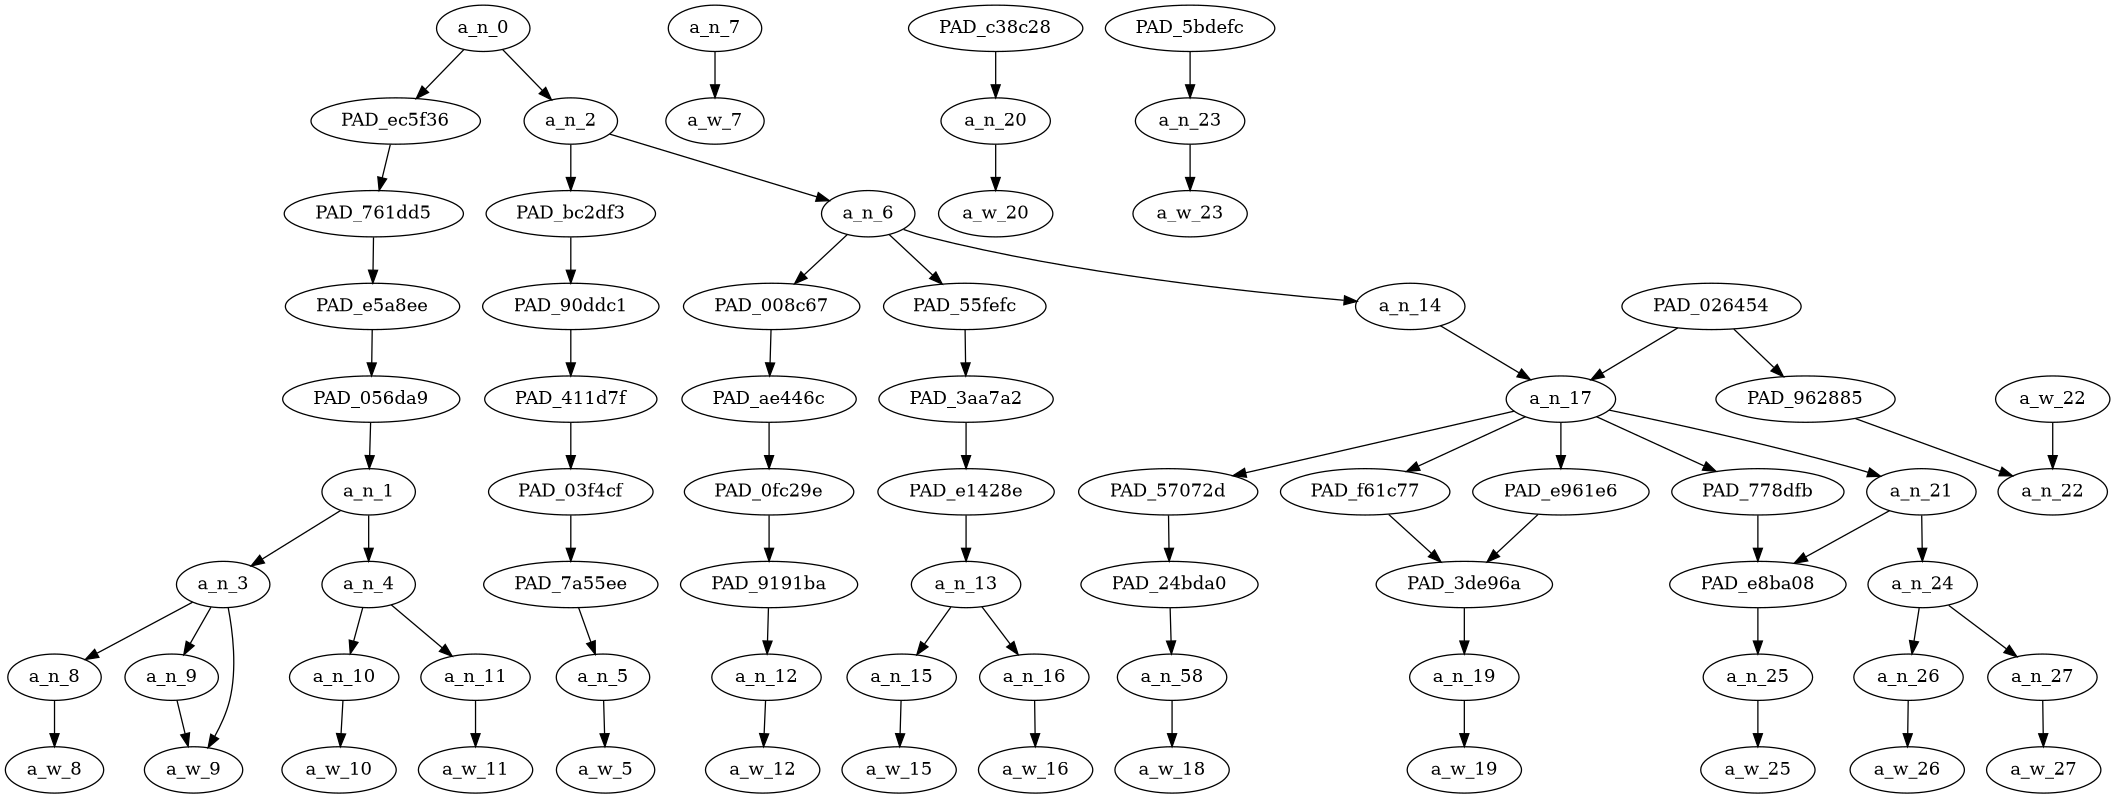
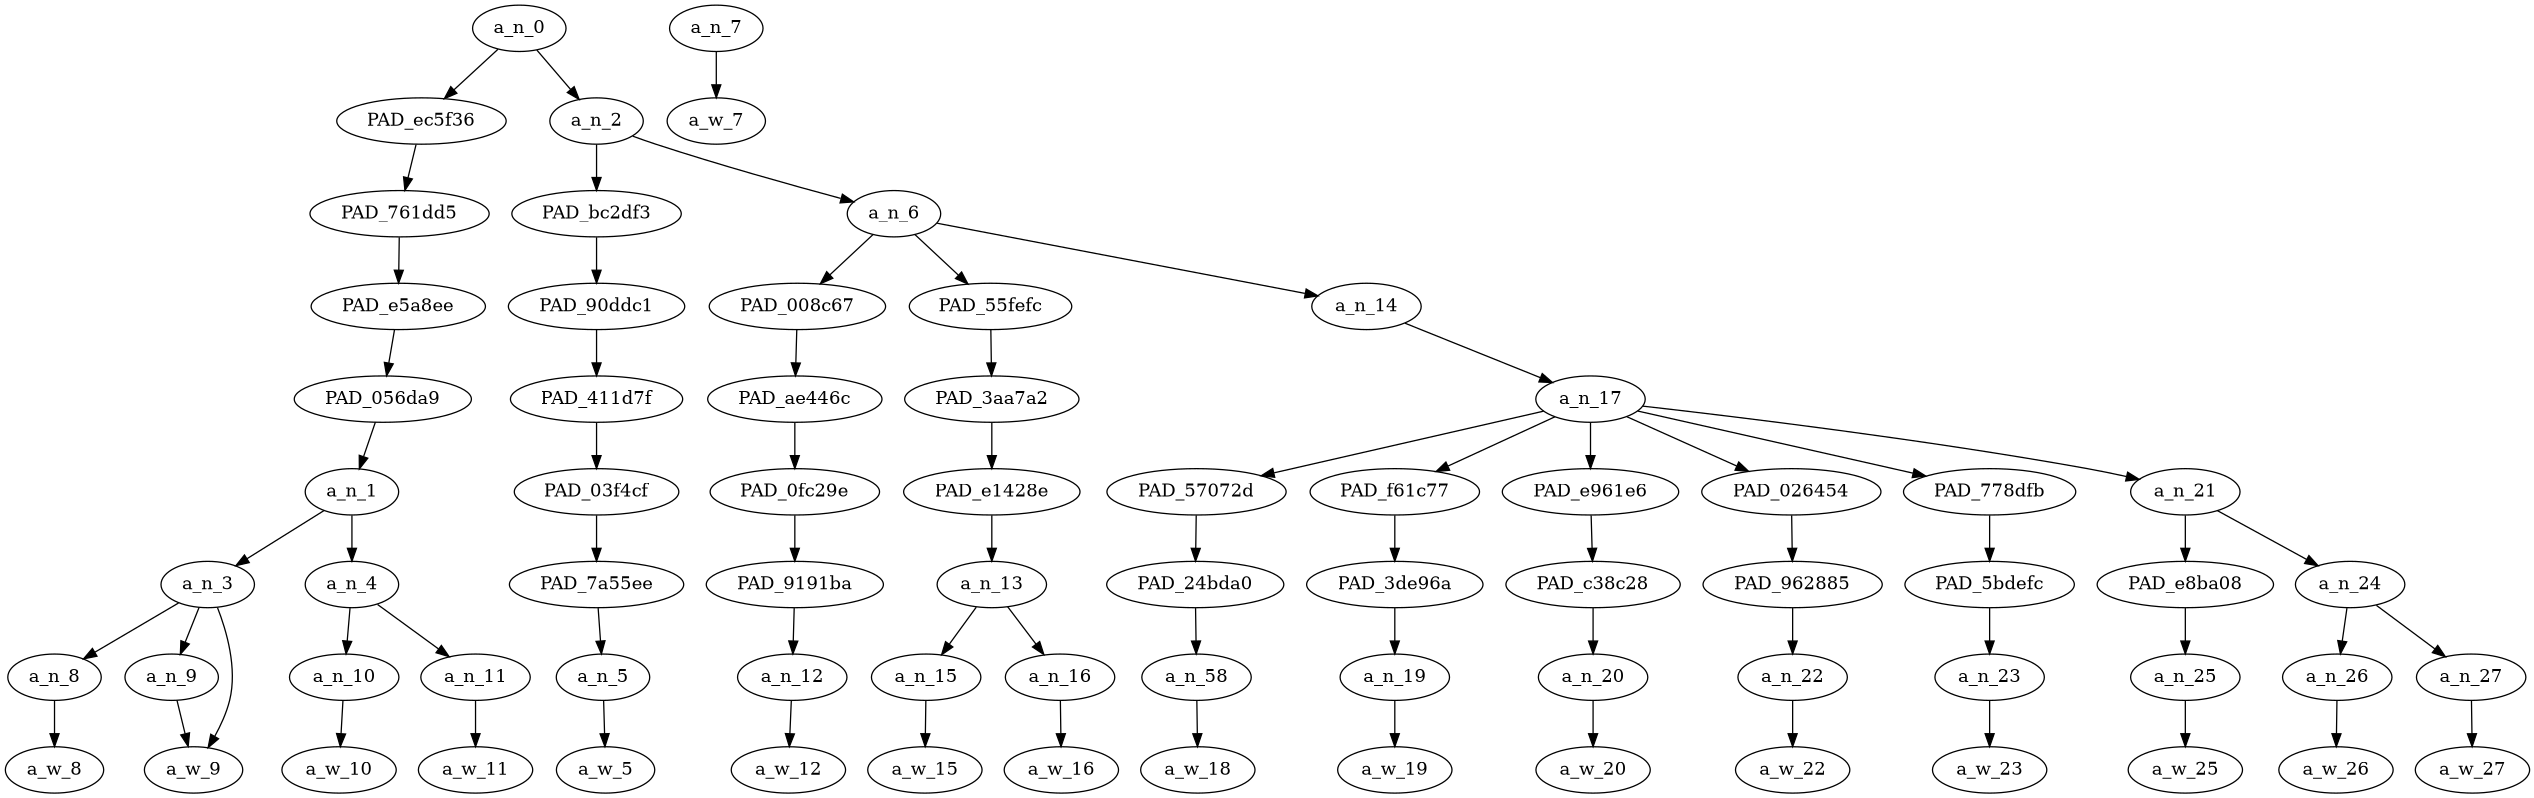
(1640, 351) -> (1682, 441)
(2053, 439) -> (1793, 717)
(1758, 532) -> (1990, 532)
(1517, 534) -> (1592, 532)
